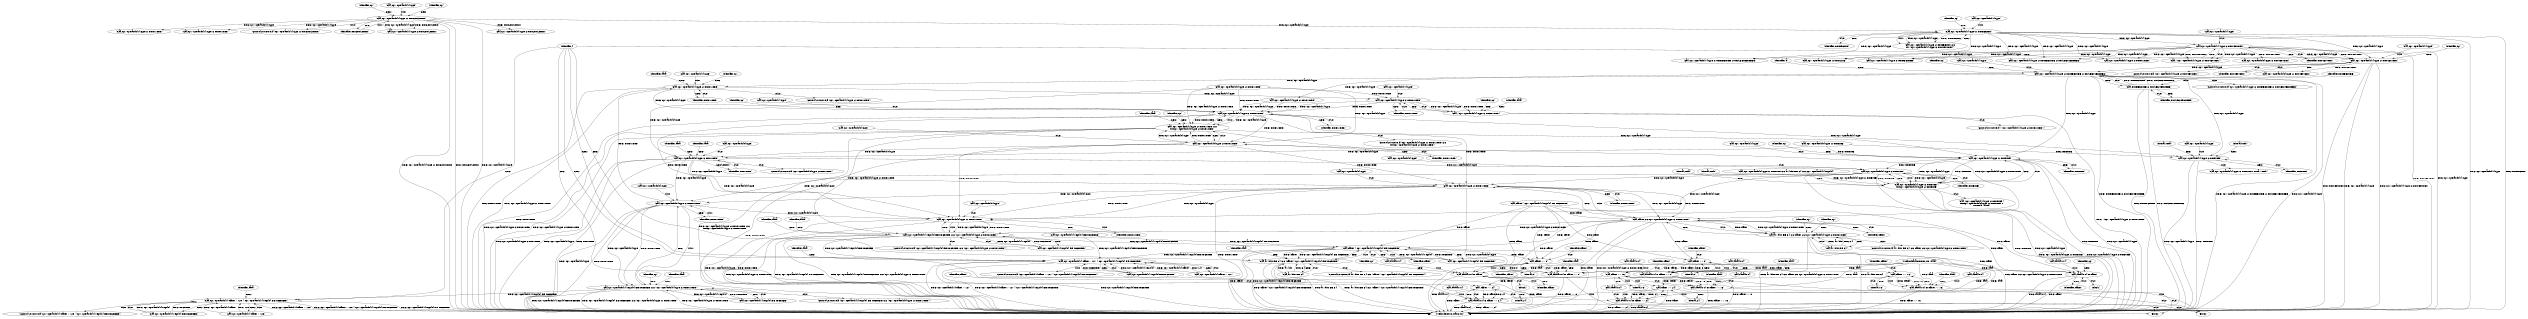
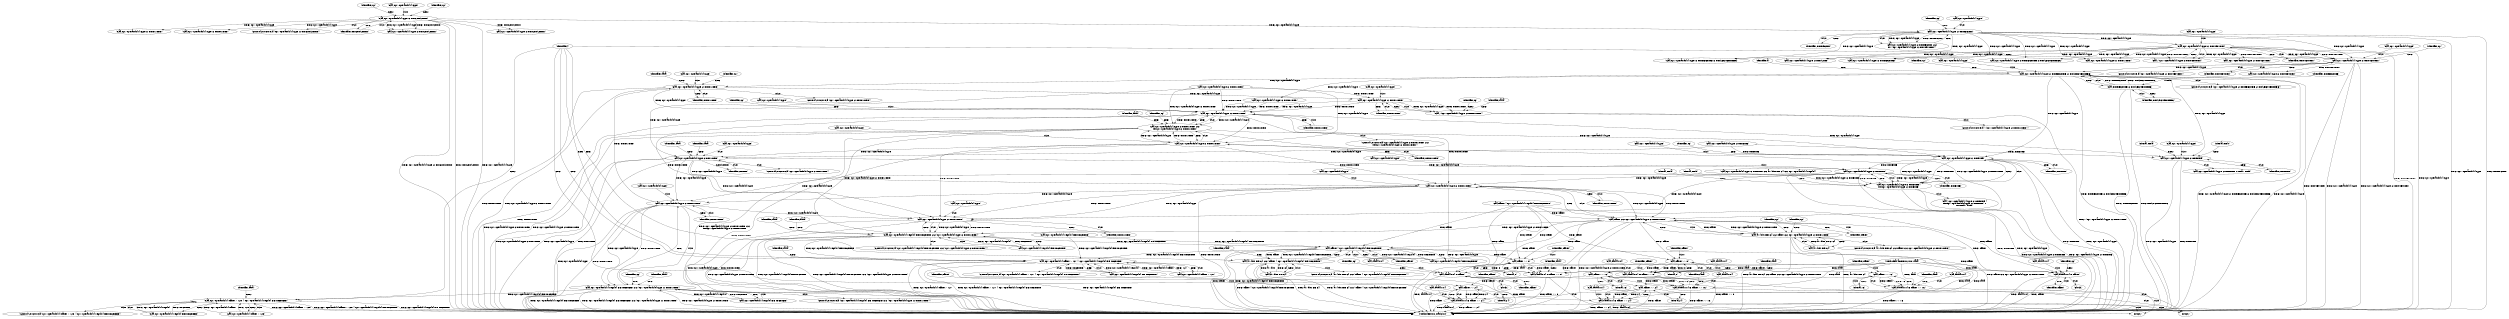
(2187, 80) -> (2168, 80)
(740, 171) -> (738, 171)
